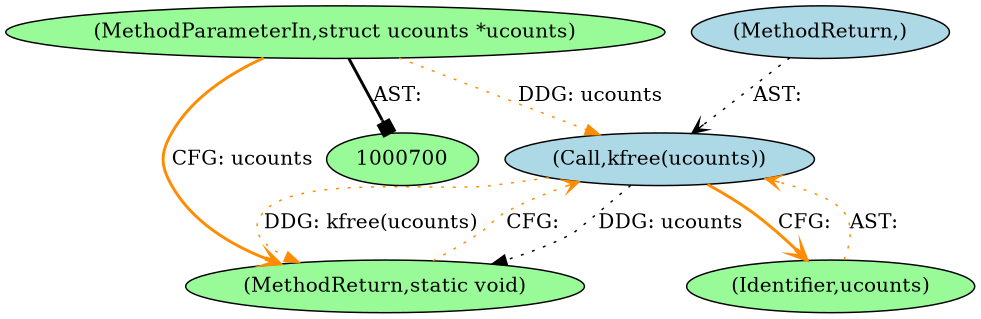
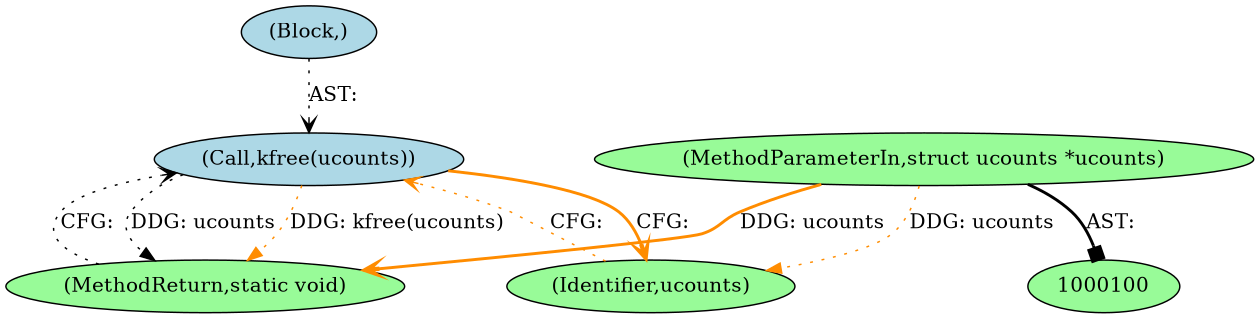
(820, 32) -> (309, 32)
(493, 94) -> (865, 248)
(243, 159) -> (813, 223)
(403, 159) -> (1104, 286)
(496, 219) -> (72, 202)
(877, 223) -> (580, 223)
